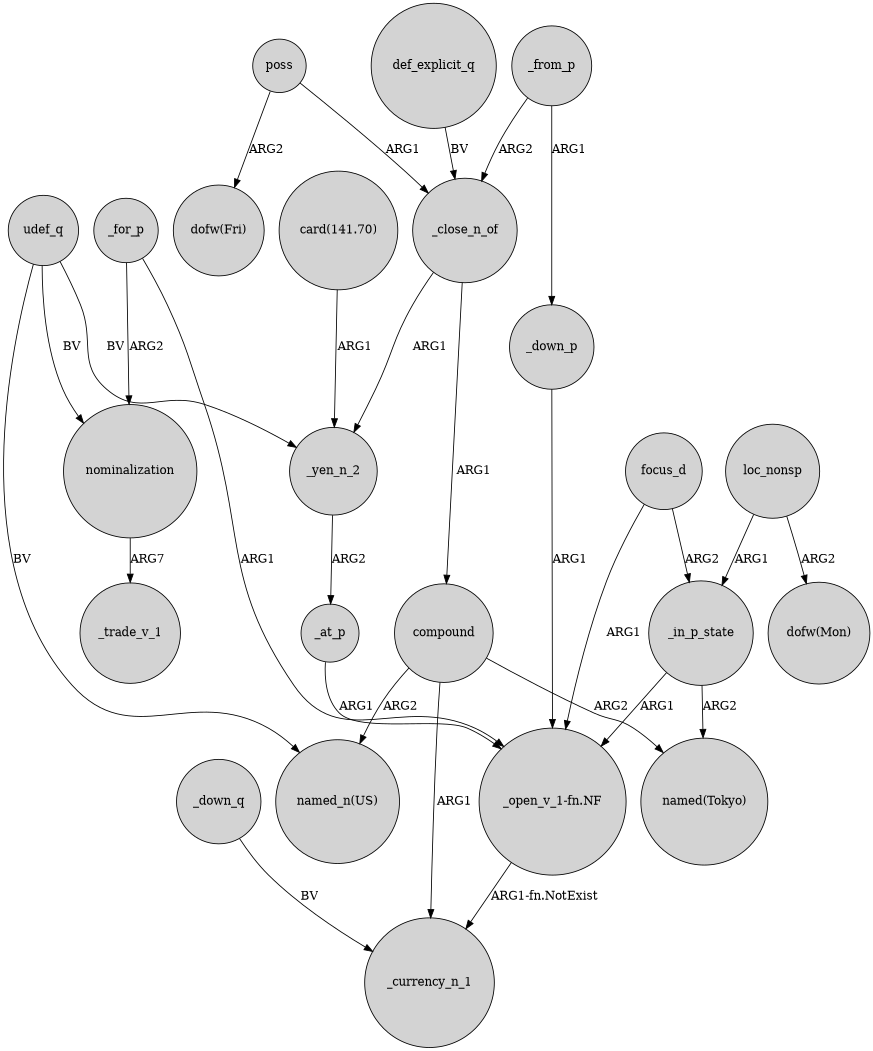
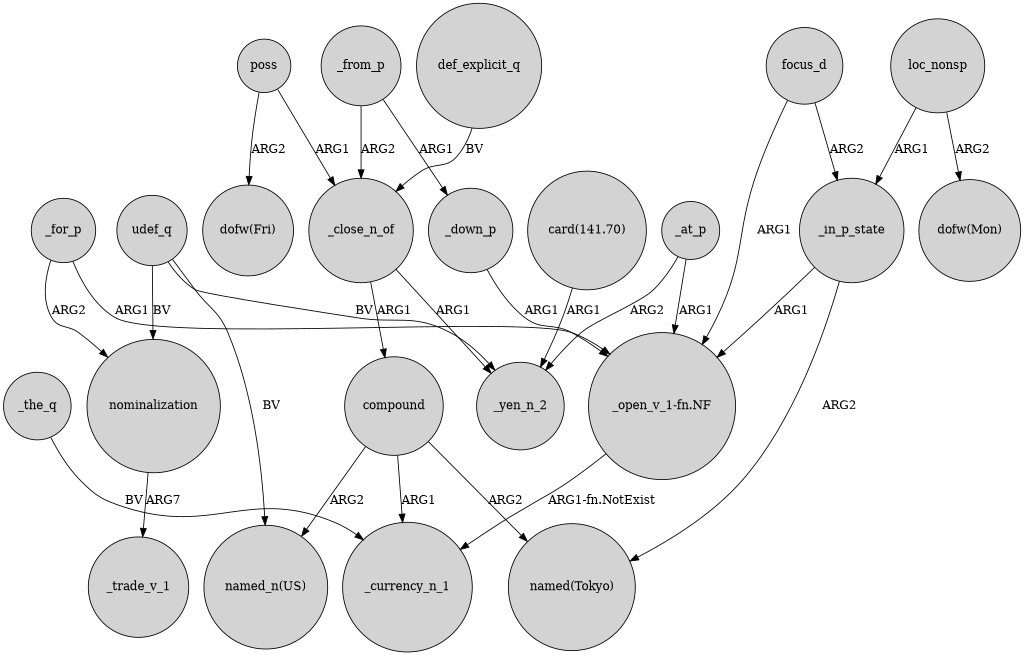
(332, 555) -> (617, 312)
(219, 802) -> (37, 406)
